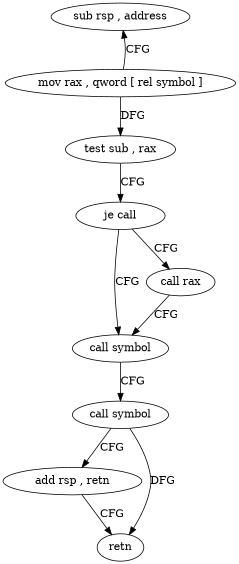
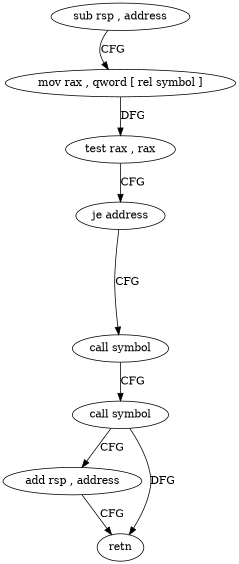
(125, 54) -> (100, 46)
(120, 149) -> (120, 149)
(120, 216) -> (120, 216)
(181, 282) -> none
(72, 481) -> (72, 481)
